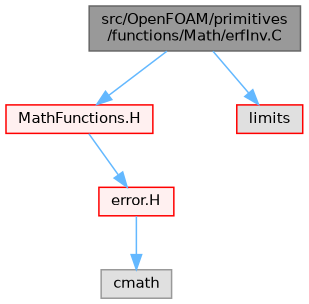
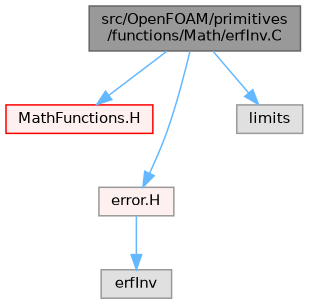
(270, 119) -> (270, 119)
(104, 154) -> (173, 113)
(136, 202) -> (136, 202)
(136, 284) -> (136, 284)
